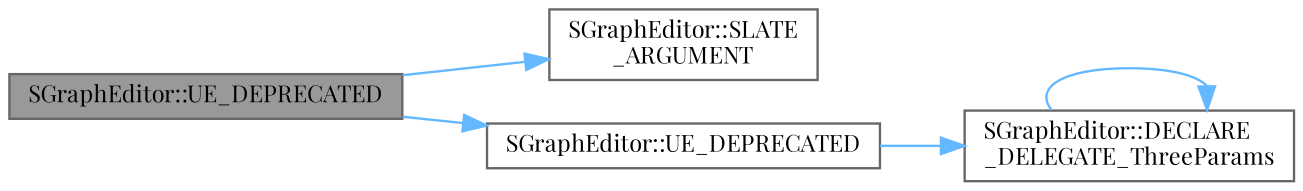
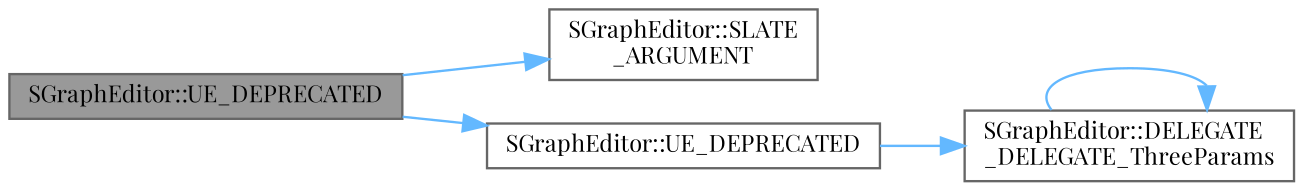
(1129, 146) -> (1129, 146)
